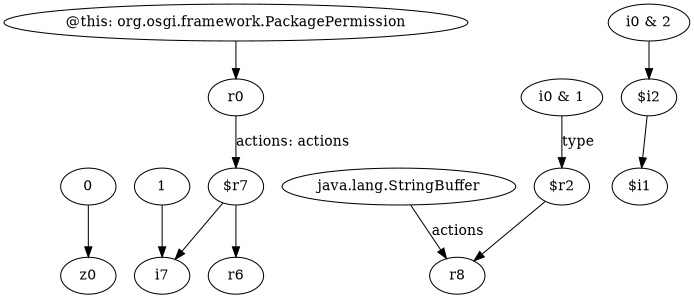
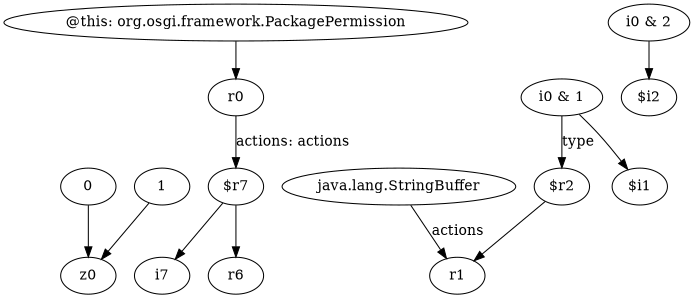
(645, 137) -> (601, 137)
(162, 226) -> (129, 227)
(457, 276) -> (457, 276)
